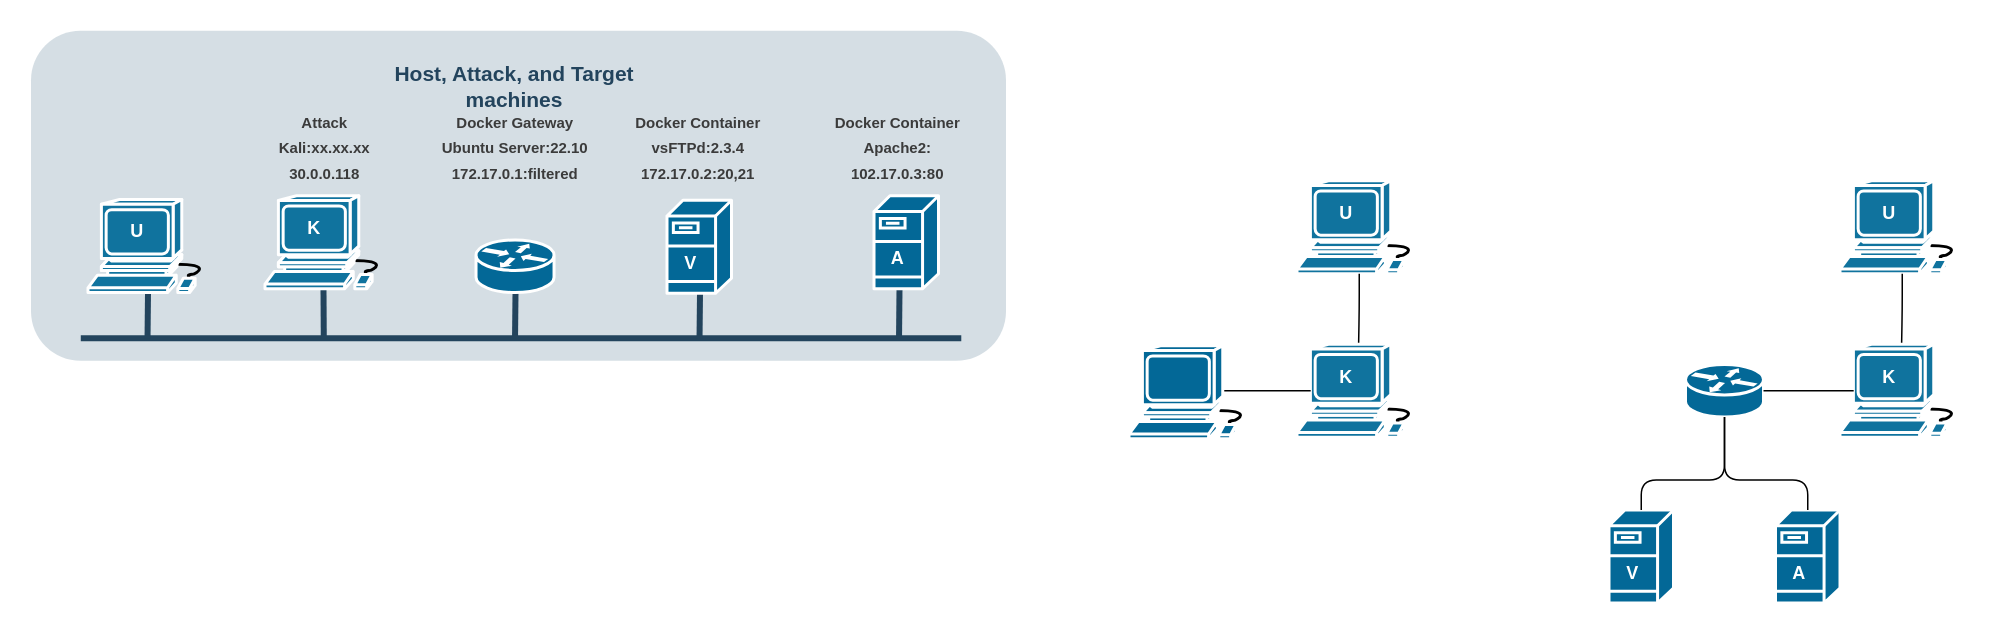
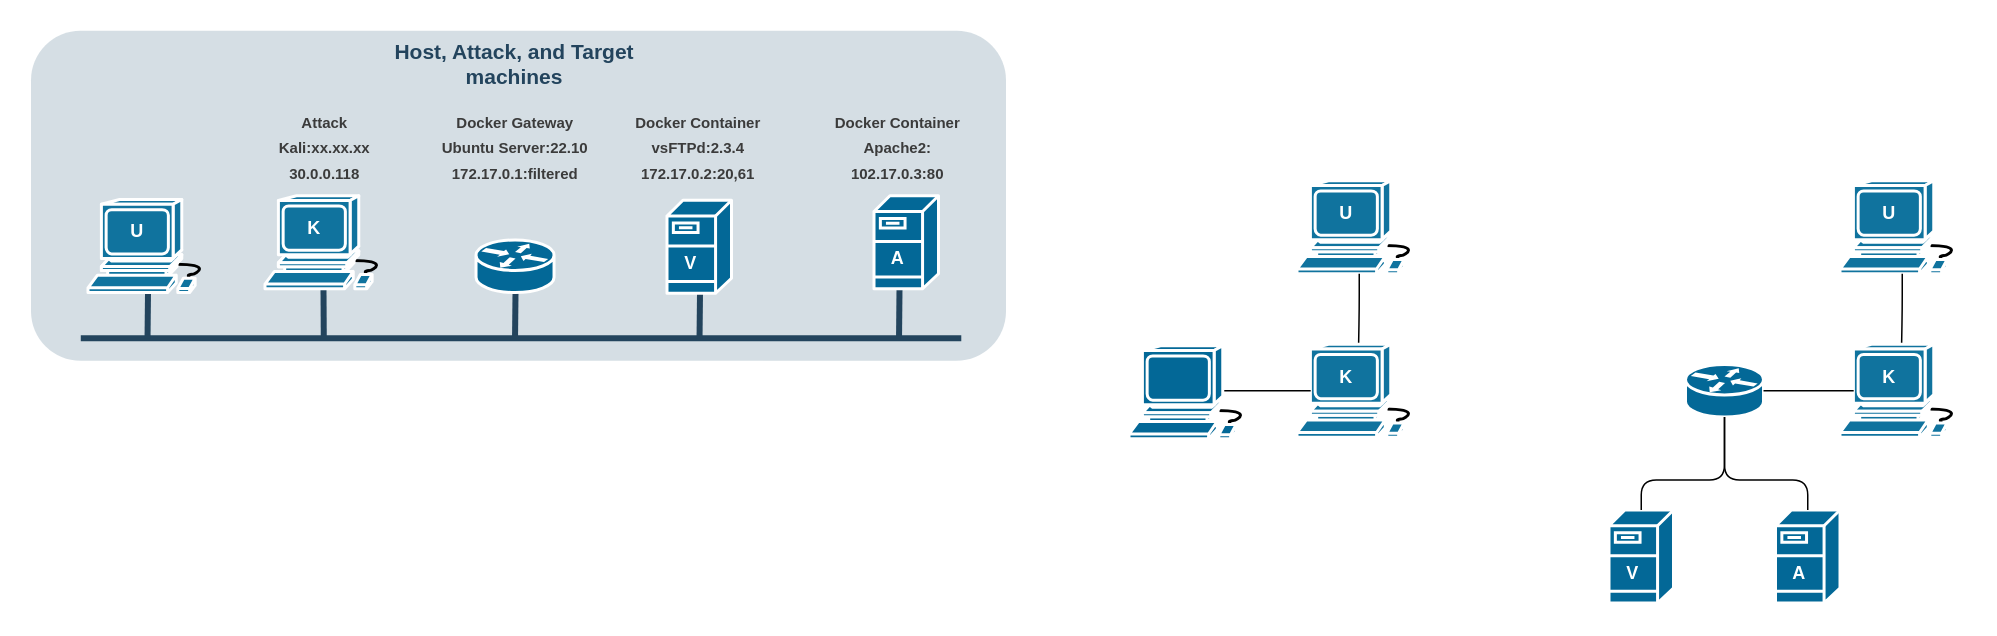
(515, 86) -> (515, 63)
(698, 146) -> (698, 146)
